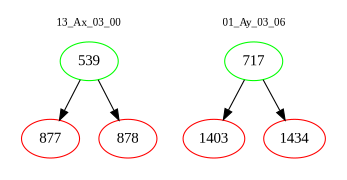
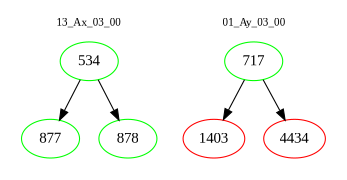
(254, 23) -> (254, 23)
(89, 61) -> (89, 61)
(51, 139) -> (51, 139)
(128, 139) -> (128, 139)
(295, 139) -> (295, 139)
